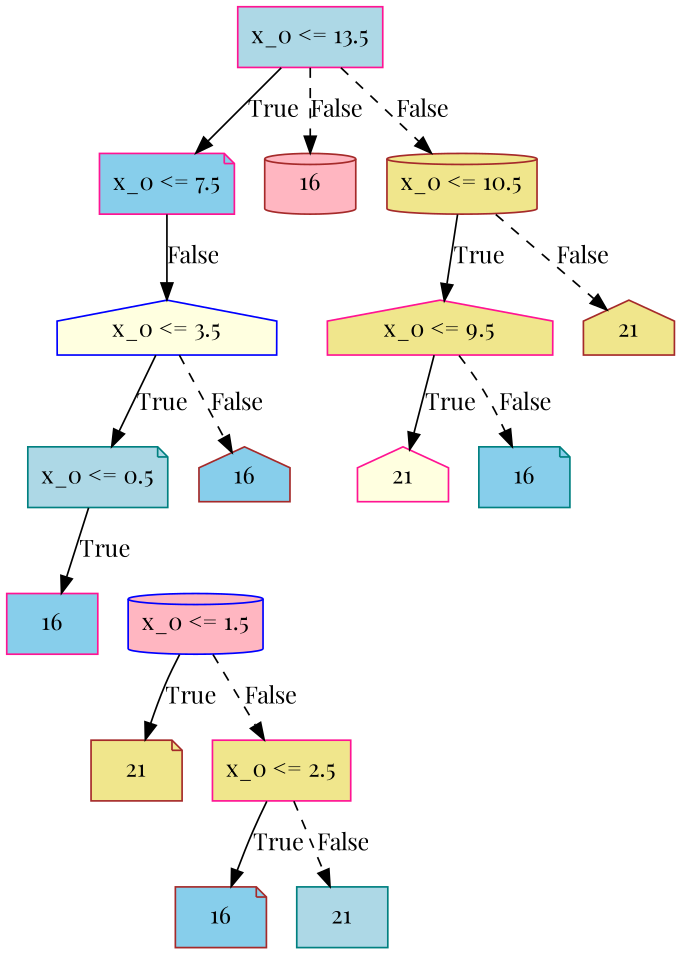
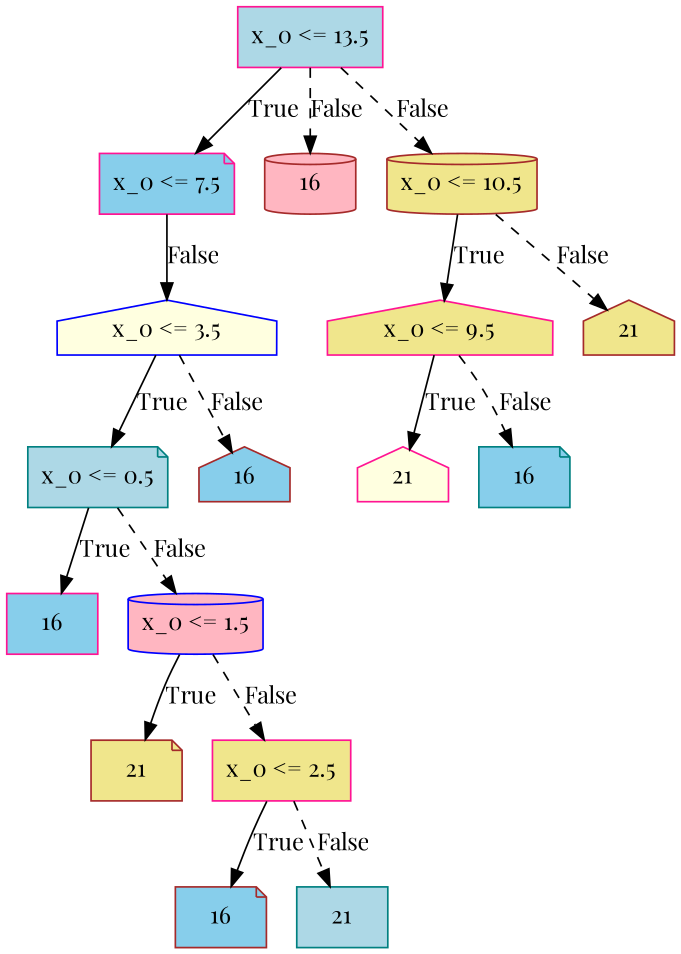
none -> (142, 543)
